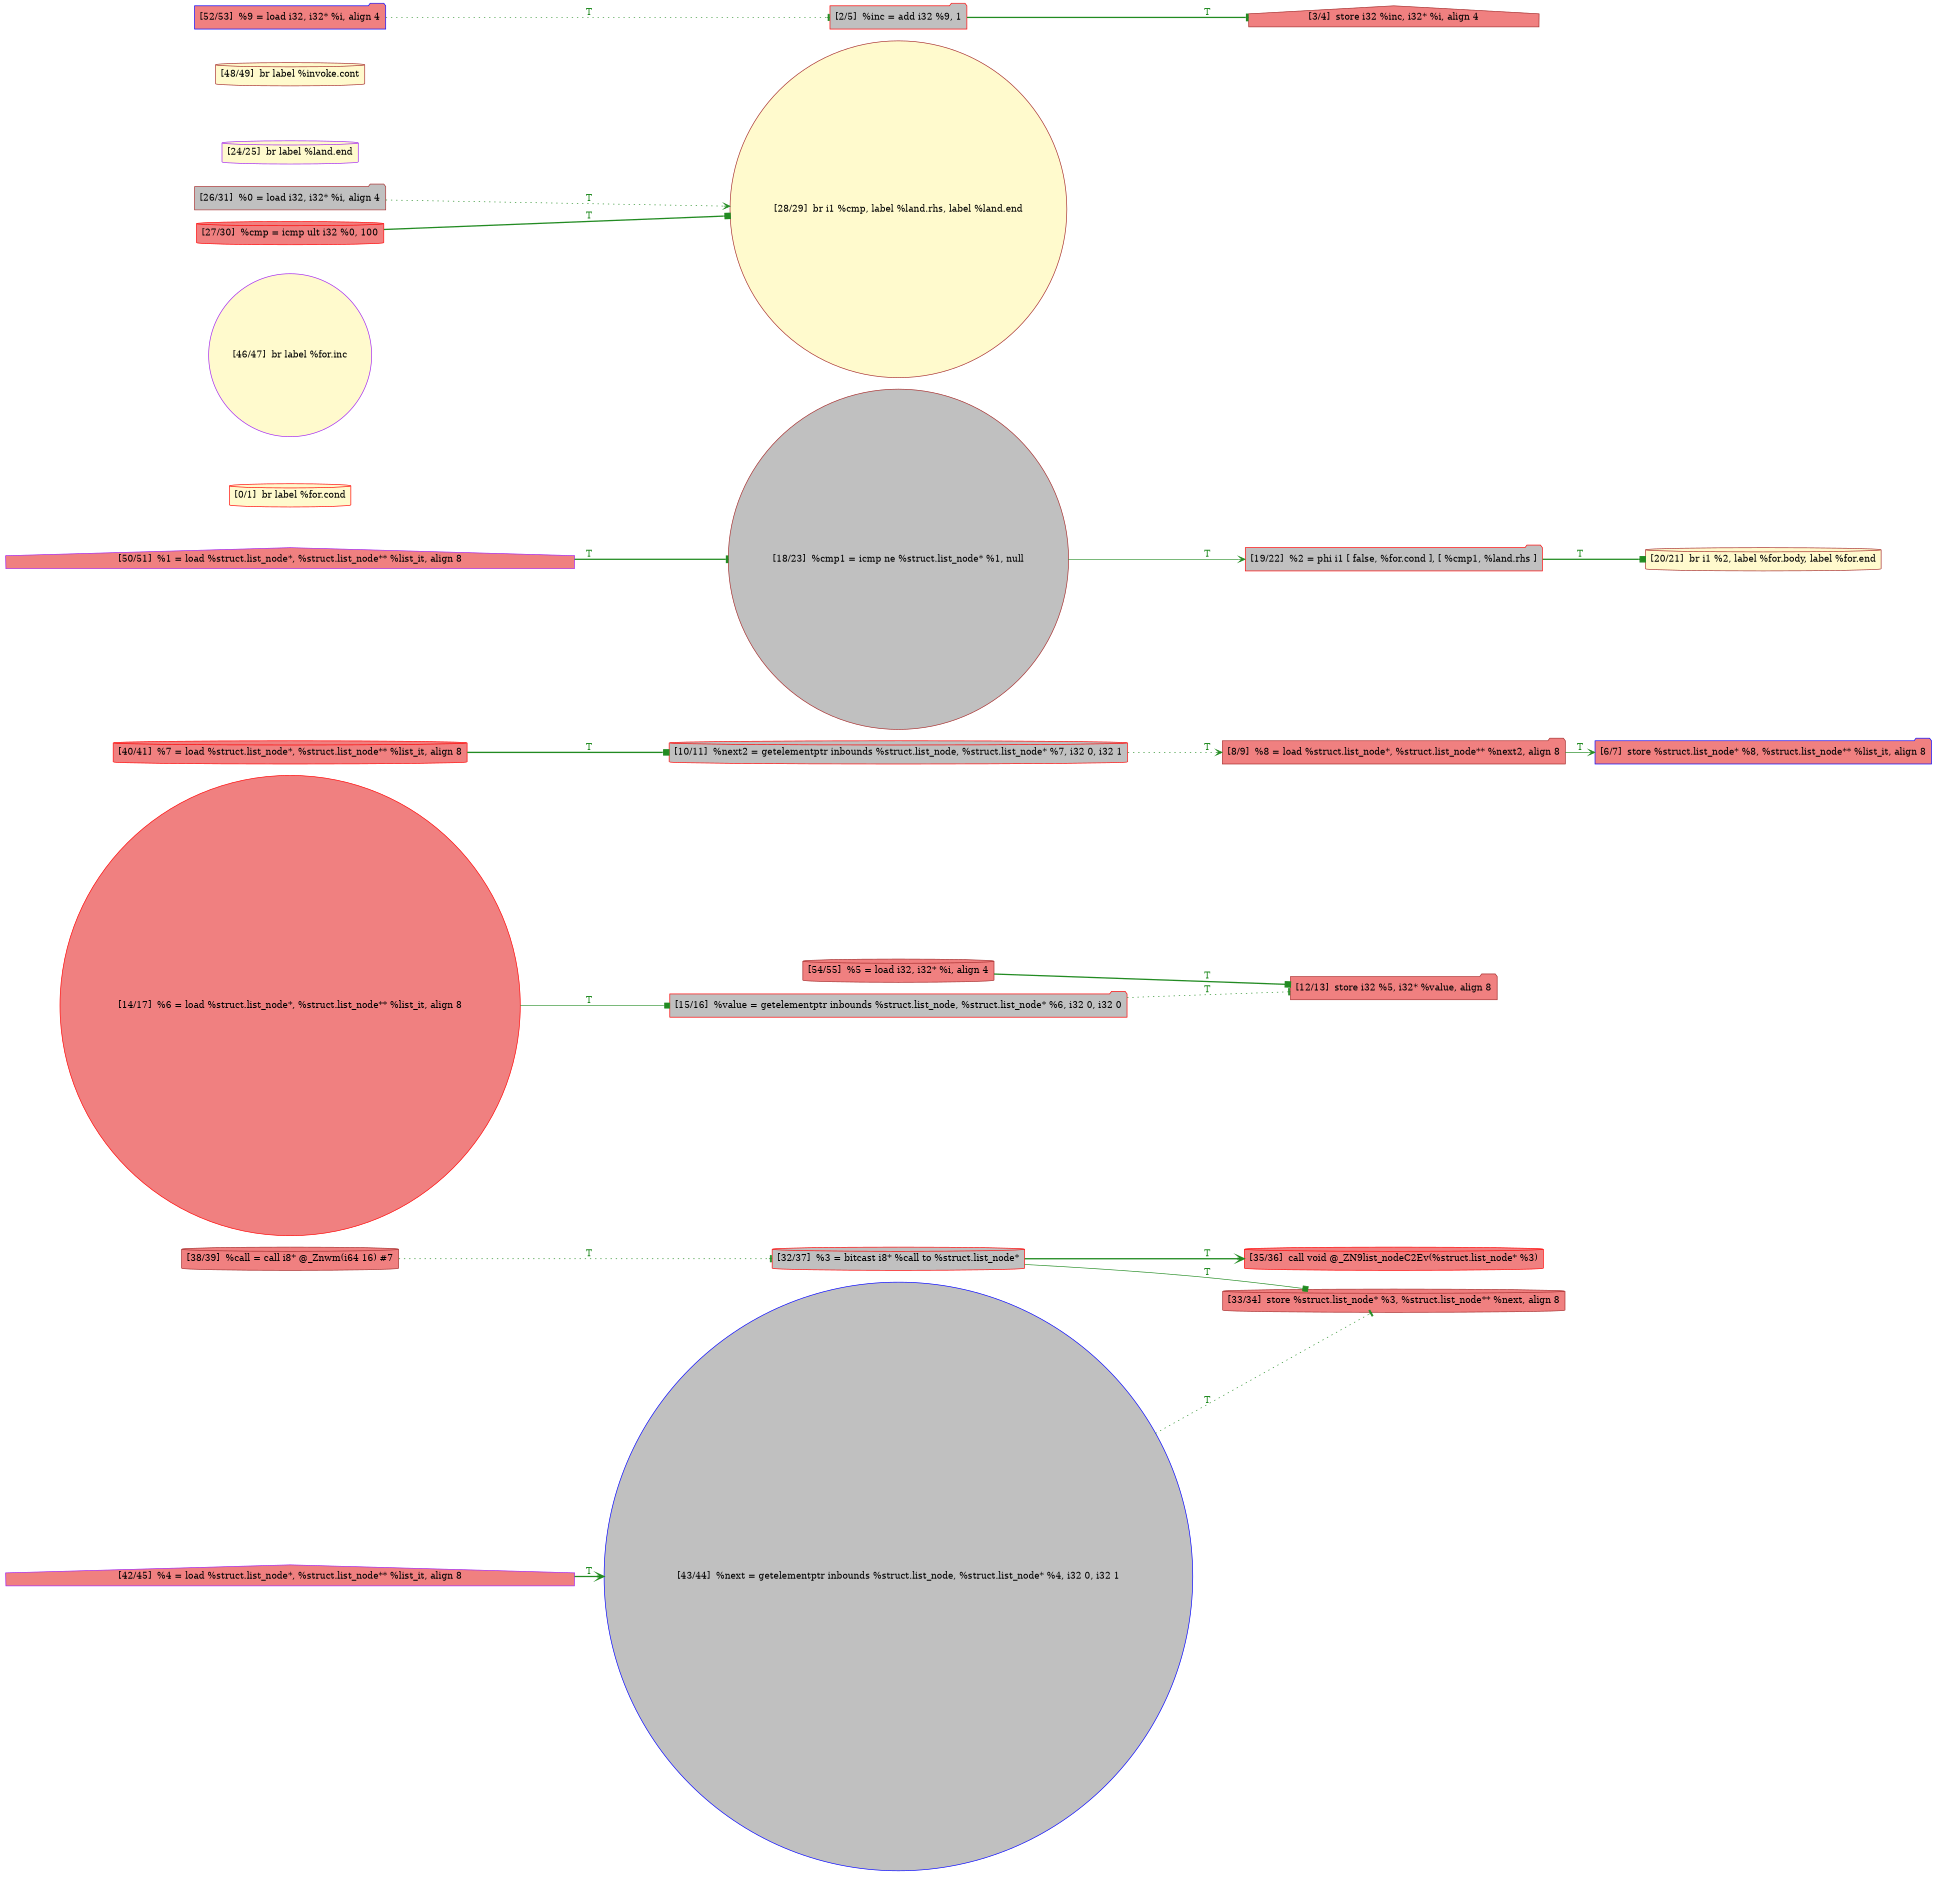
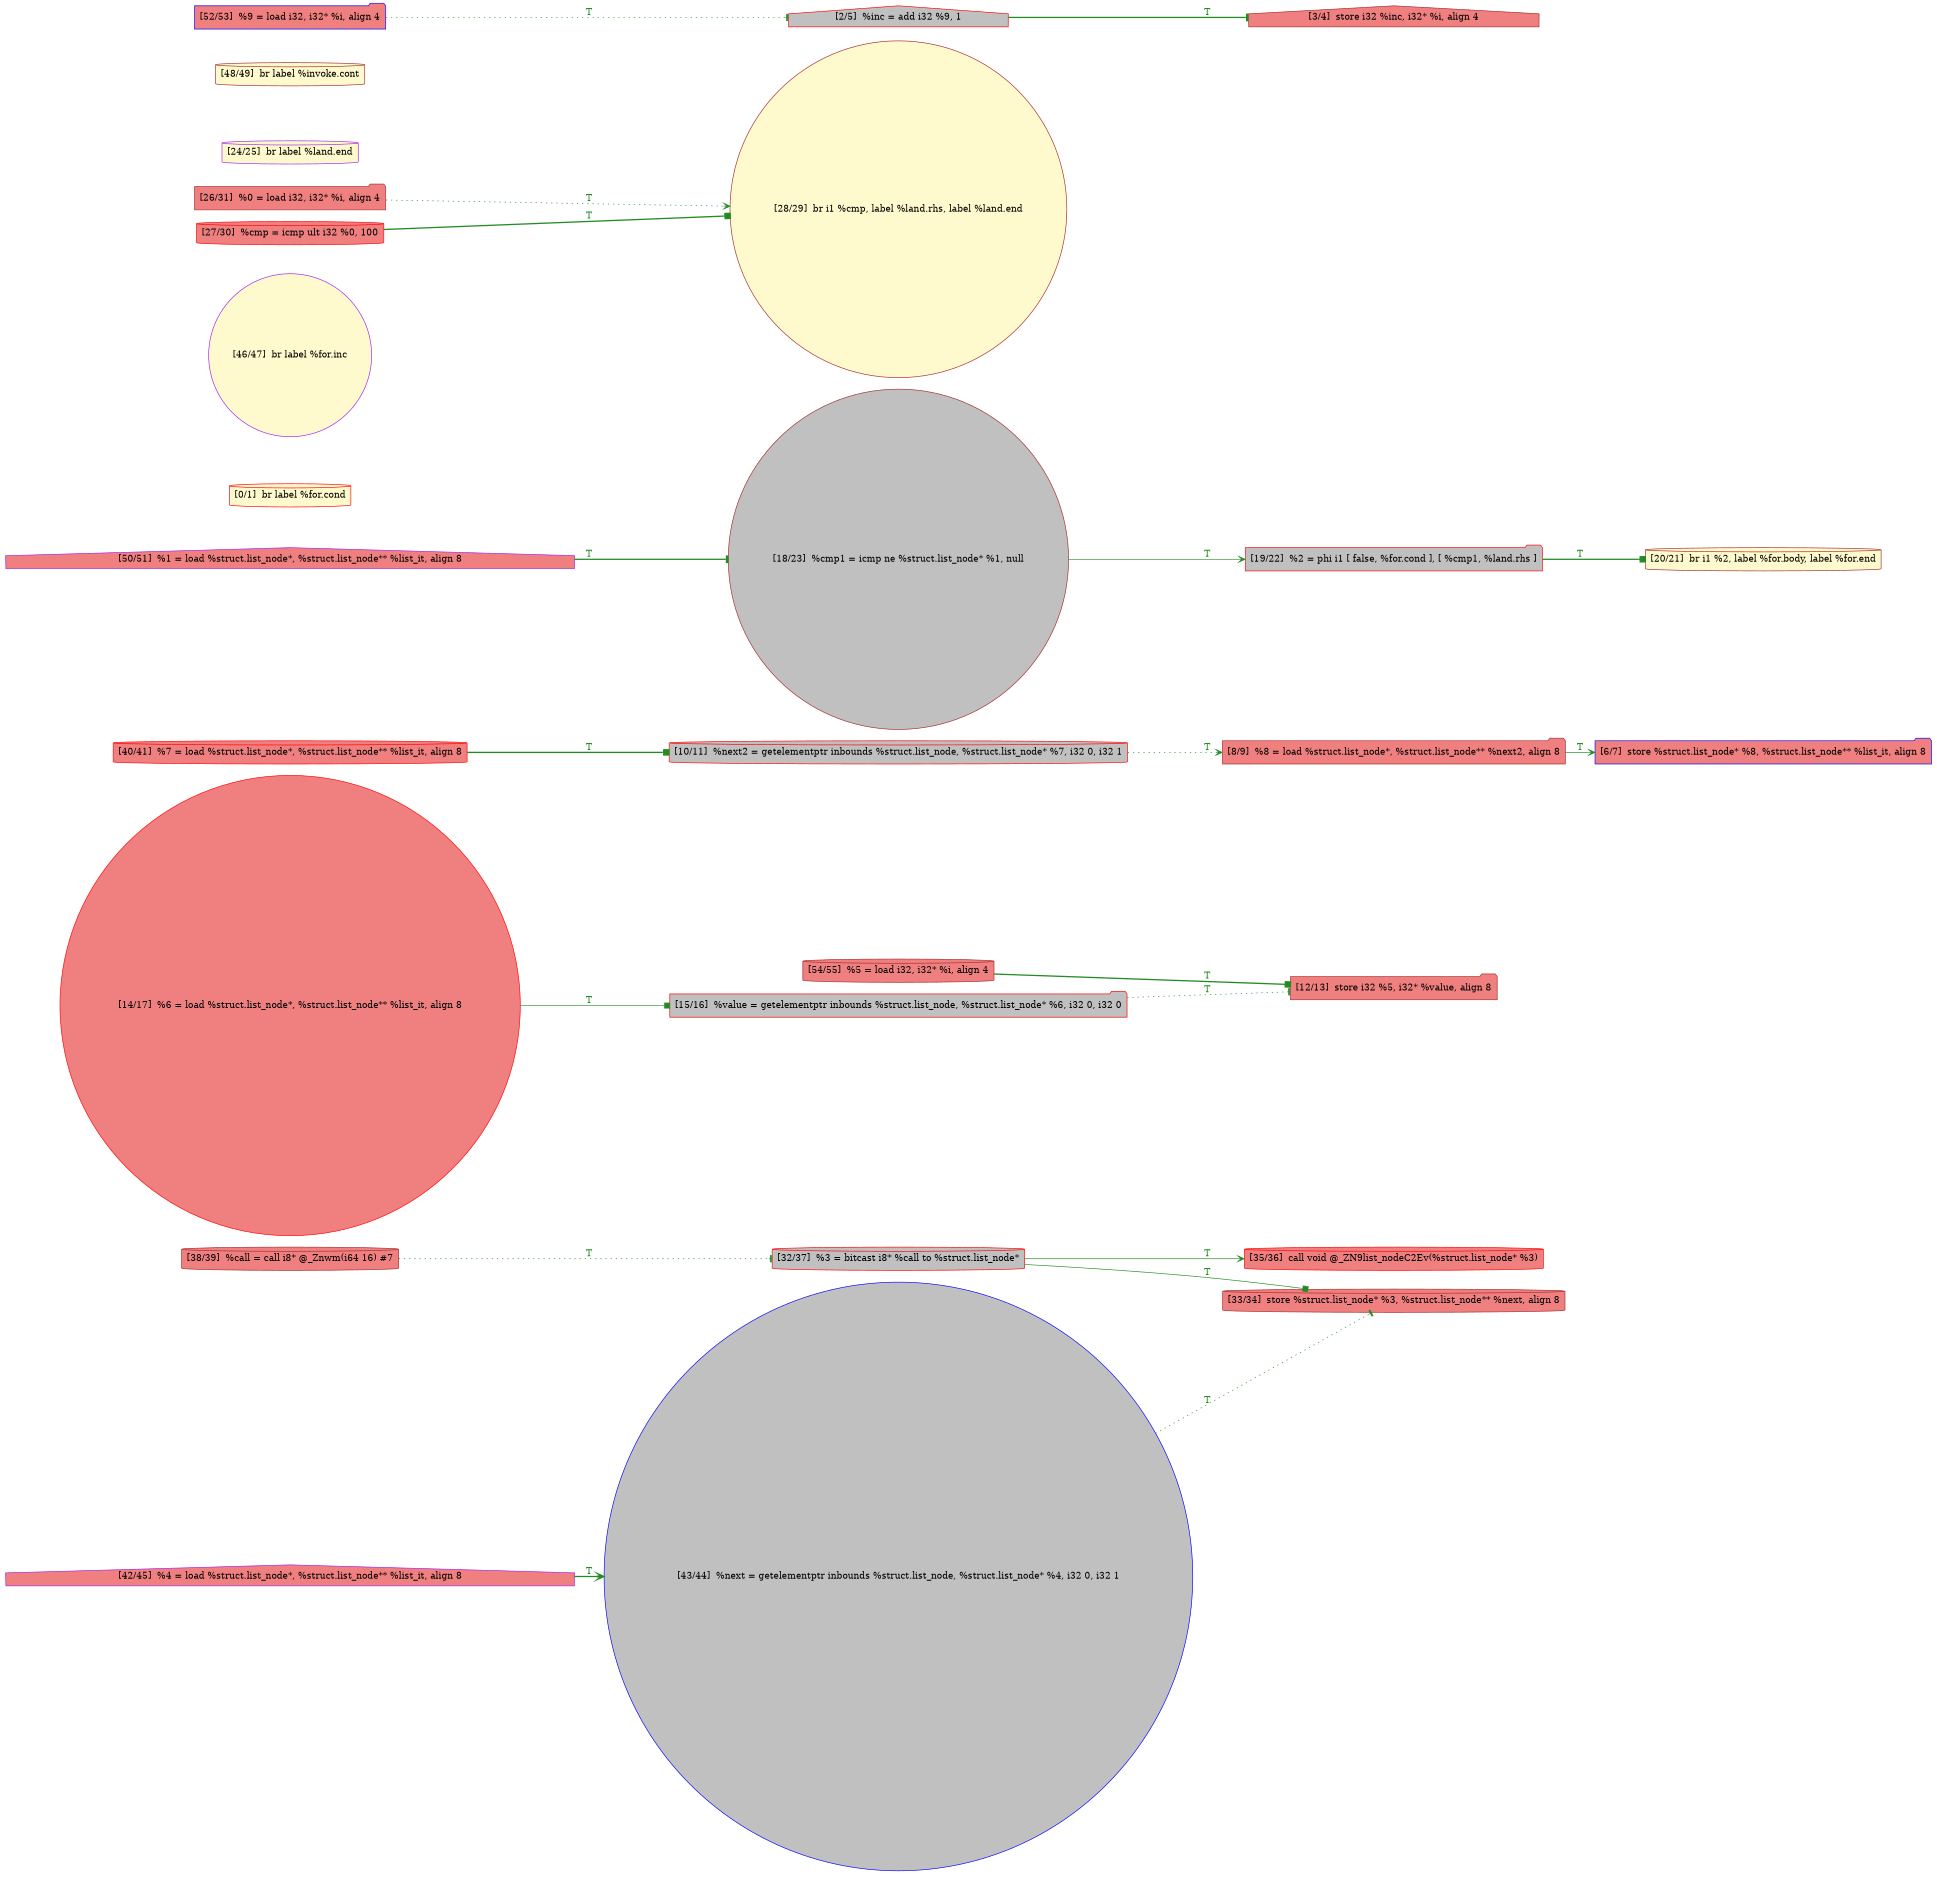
(898, 17) -> (898, 17)
(290, 198) -> (290, 198)
(1131, 1259) -> (1131, 1259)
